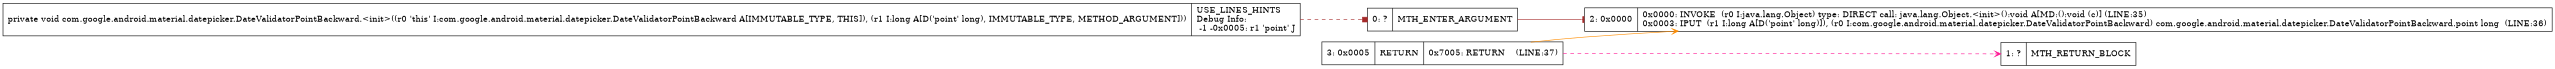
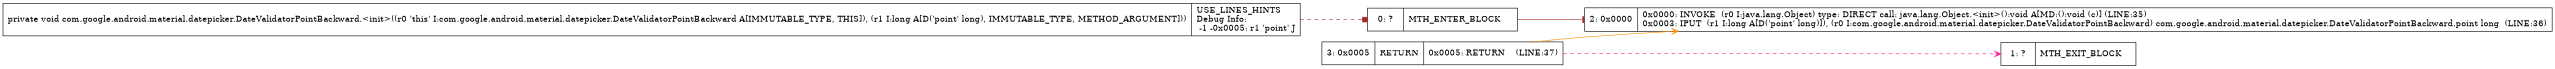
(1455, 19) -> (1455, 19)
(1493, 53) -> (1493, 53)
(2081, 54) -> (2081, 54)
